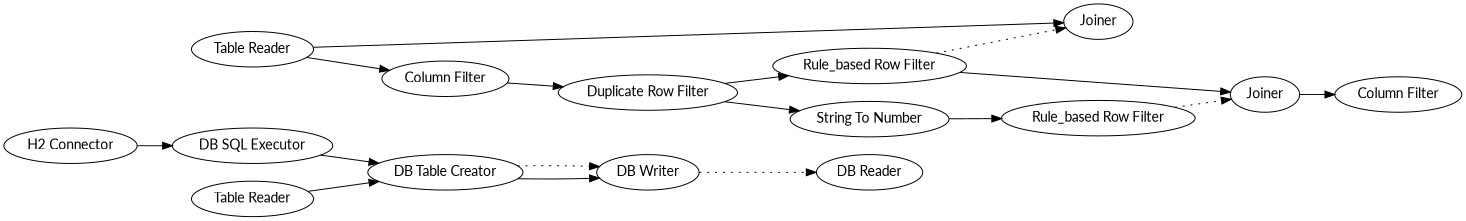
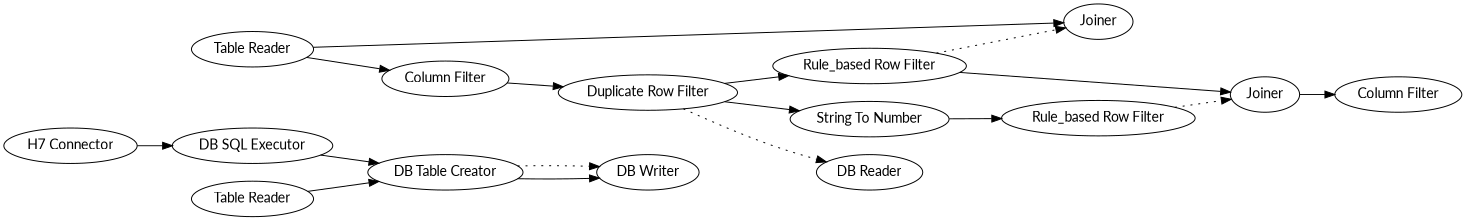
(71, 146) -> (71, 146)
(753, 172) -> (749, 137)
